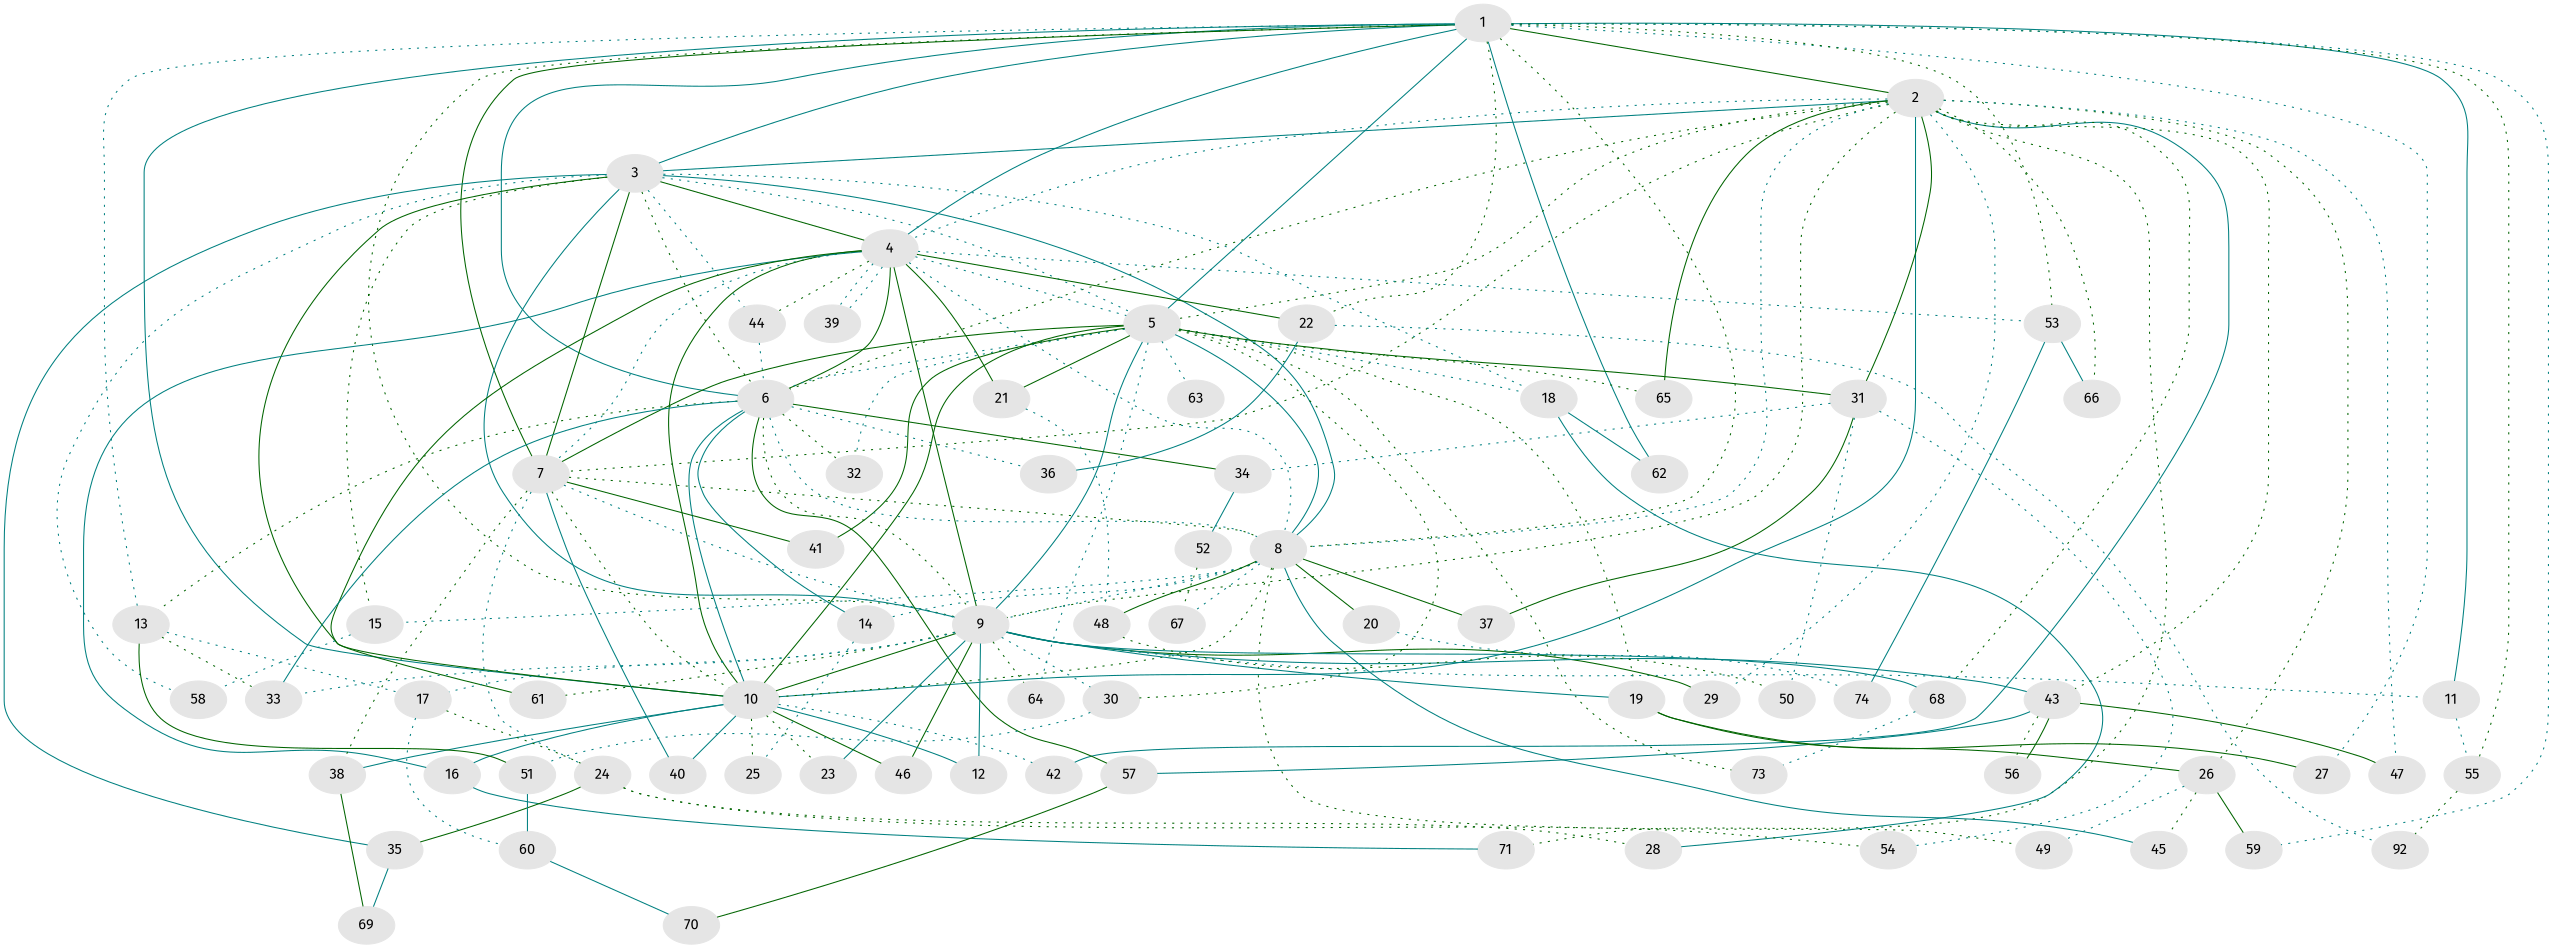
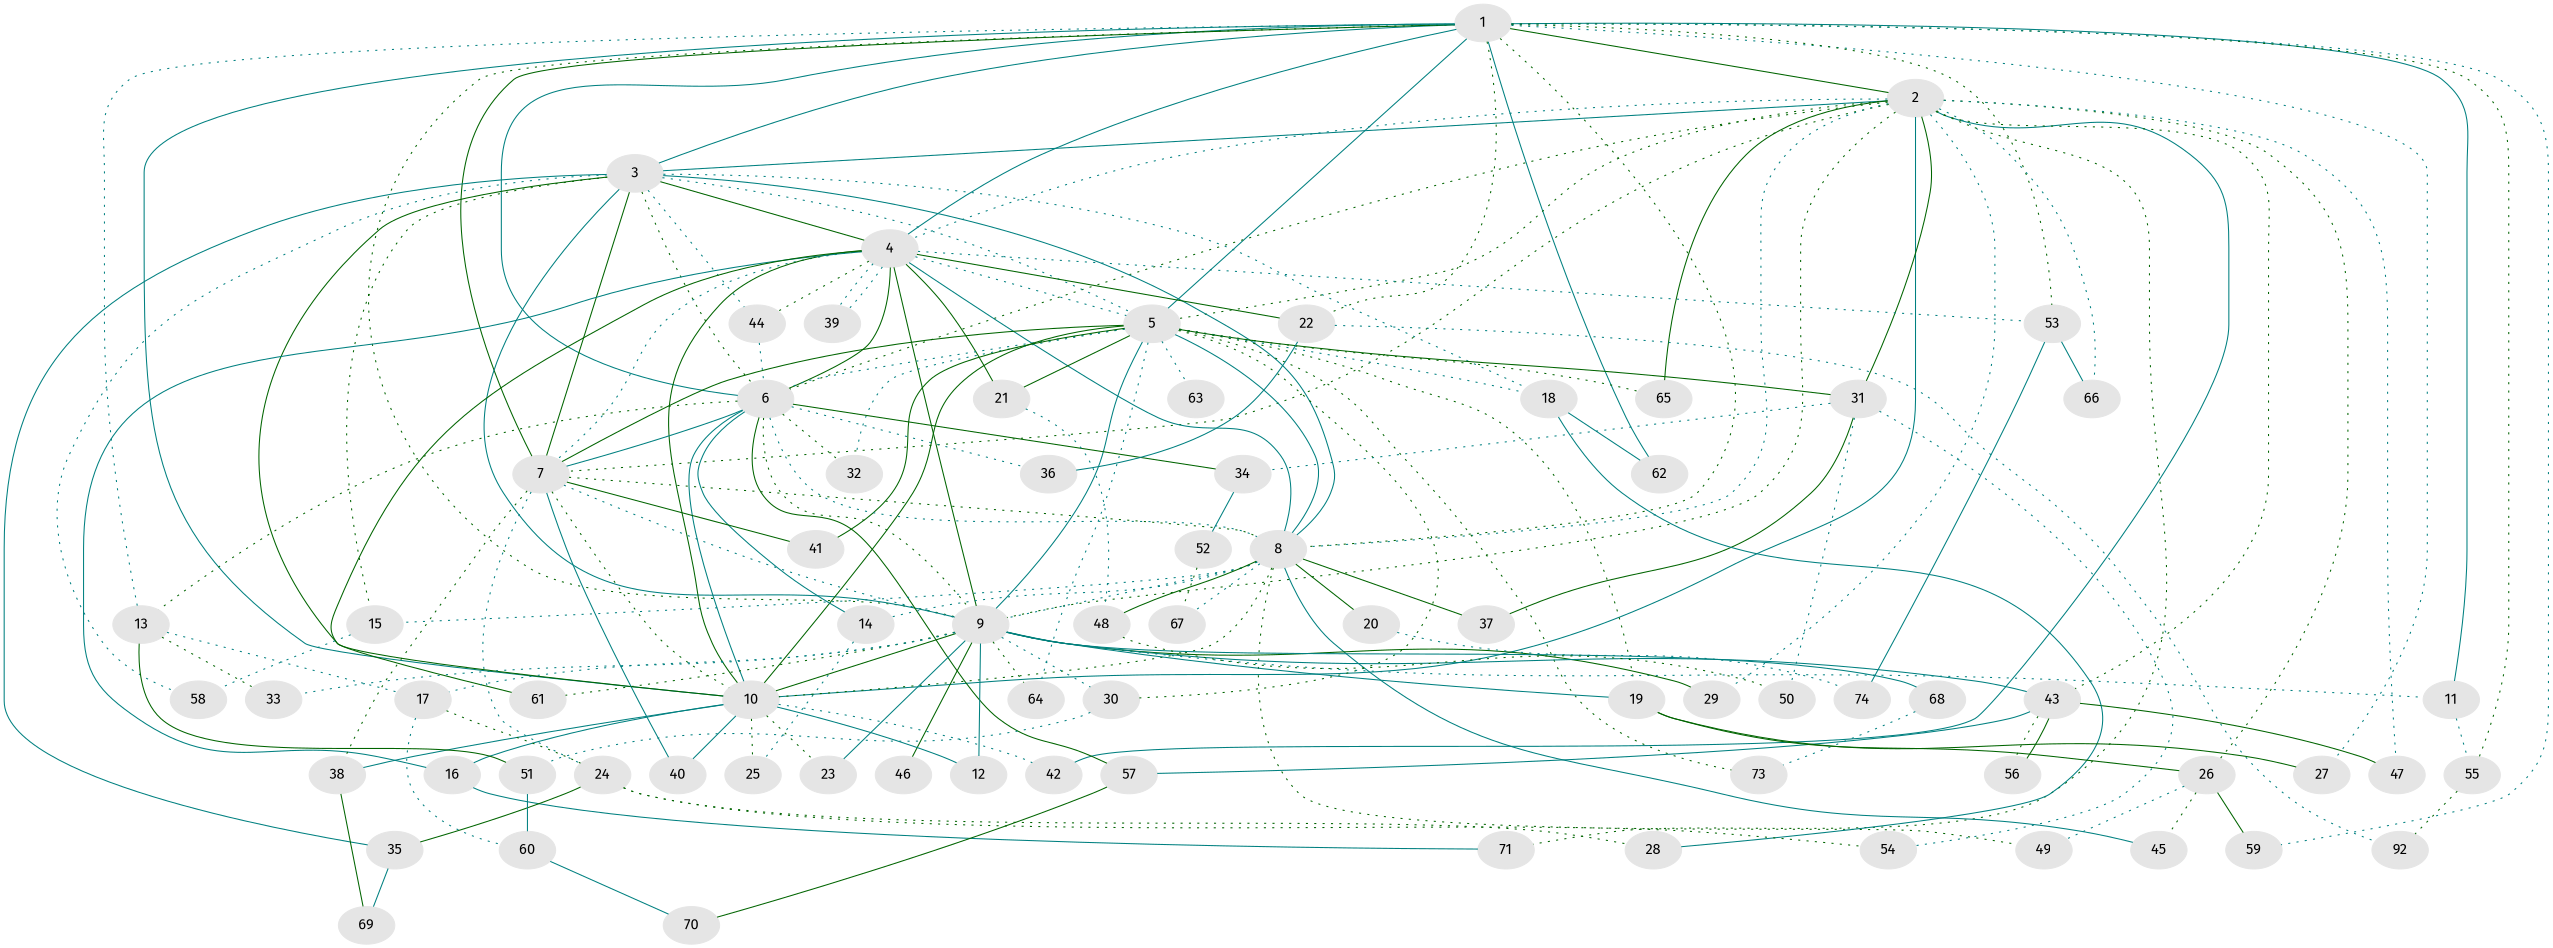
(2060, 219) -> (2060, 219)
(2187, 334) -> none
(1111, 392) -> (1111, 392)
(470, 475) -> (655, 440)
(811, 730) -> none
